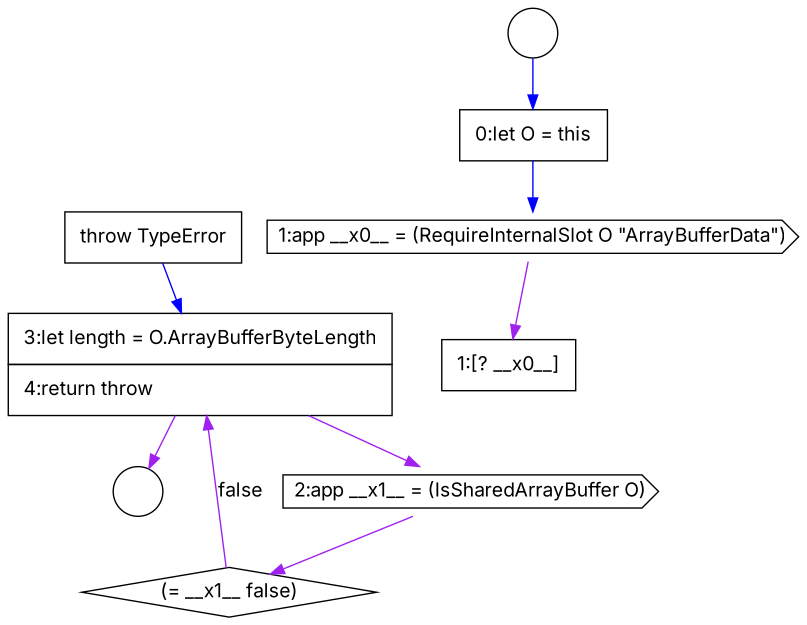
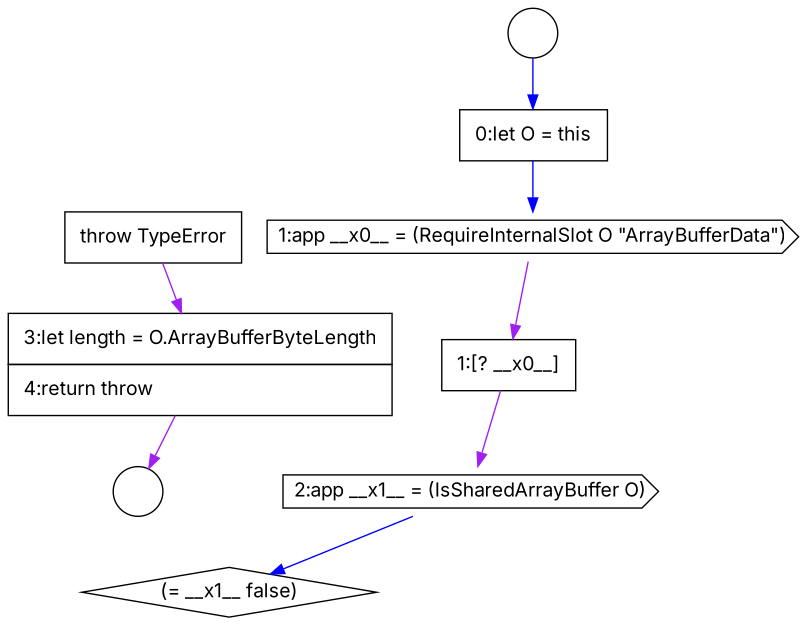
(169, 281) -> (169, 281)
(358, 438) -> (491, 422)
(217, 499) -> none
(348, 543) -> (348, 543)
